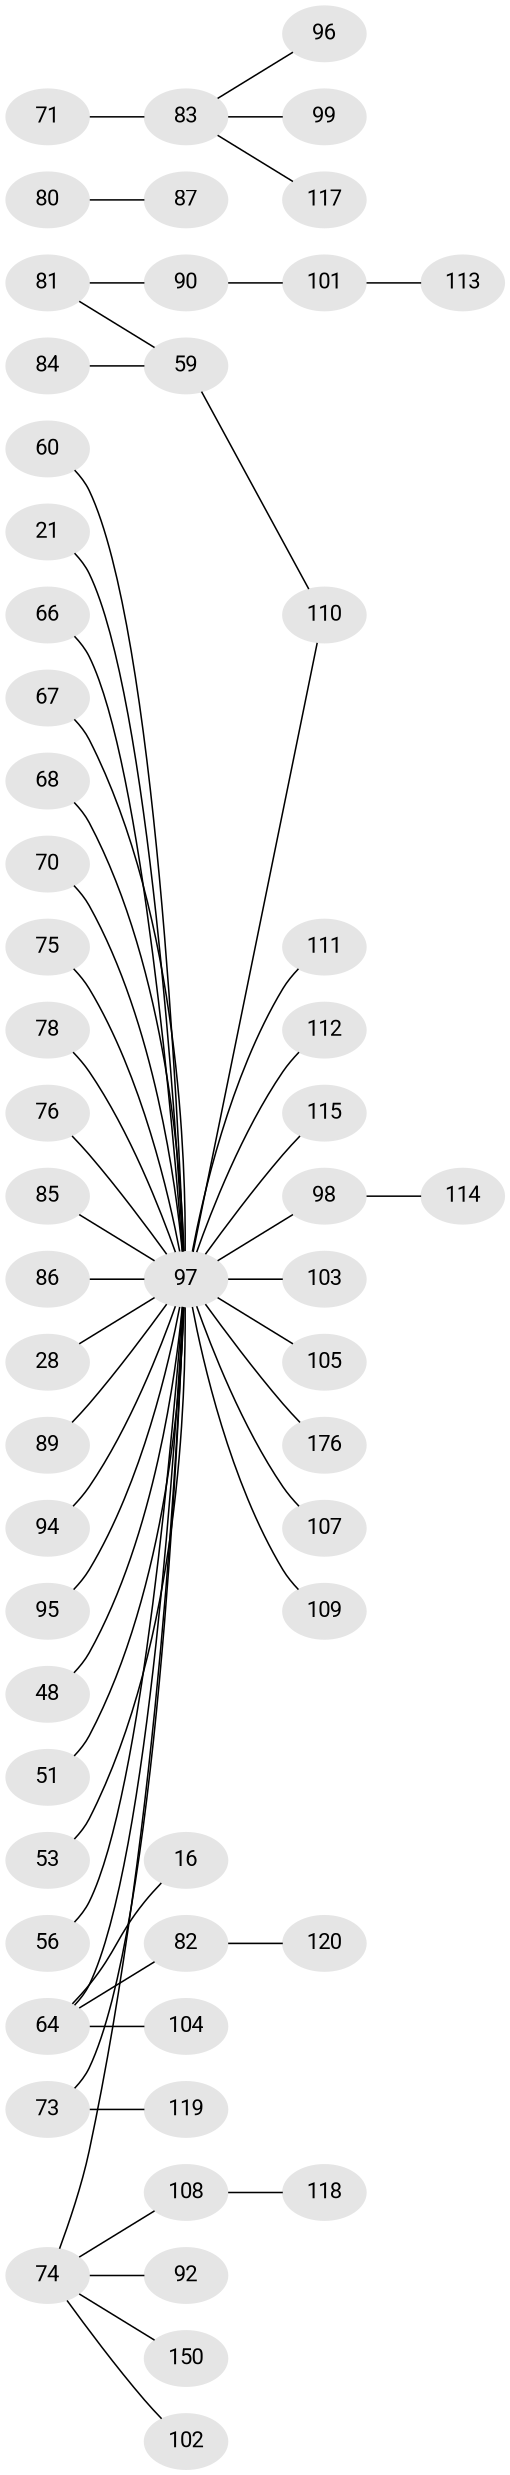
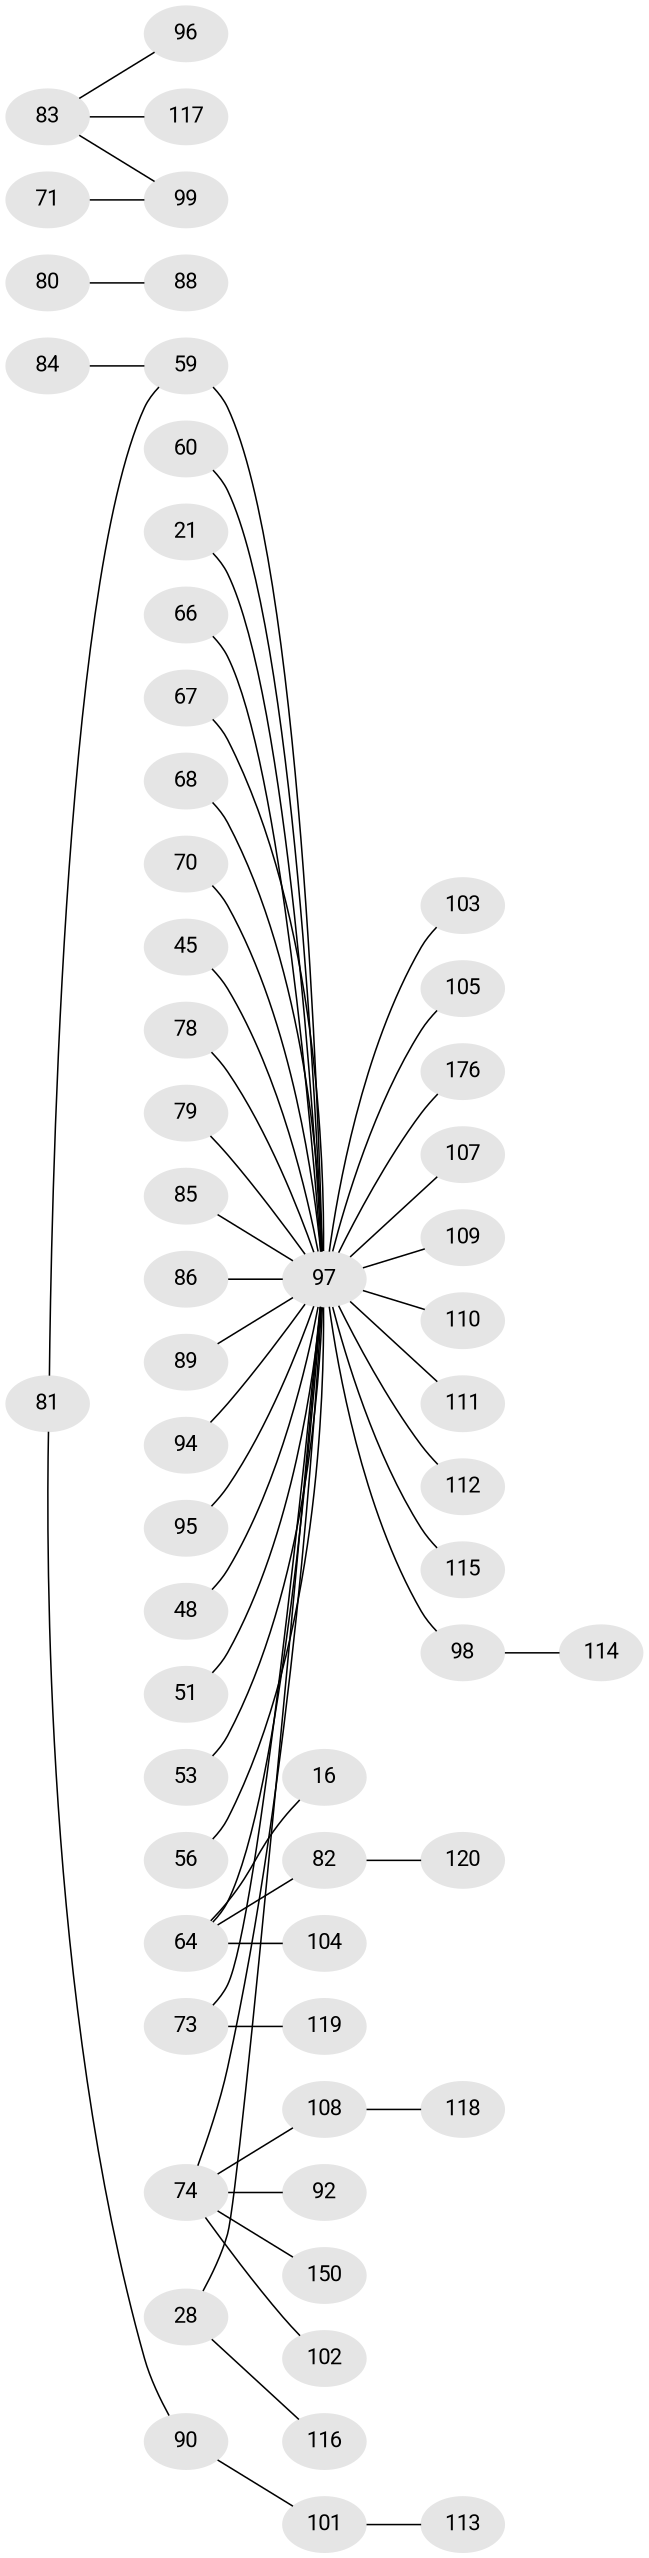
(117, 117) -> (117, 200)
(186, 200) -> (186, 283)
(255, 490) -> (290, 726)
(48, 947) -> (186, 947)
(48, 1113) -> (186, 1113)
none -> (324, 2442)
